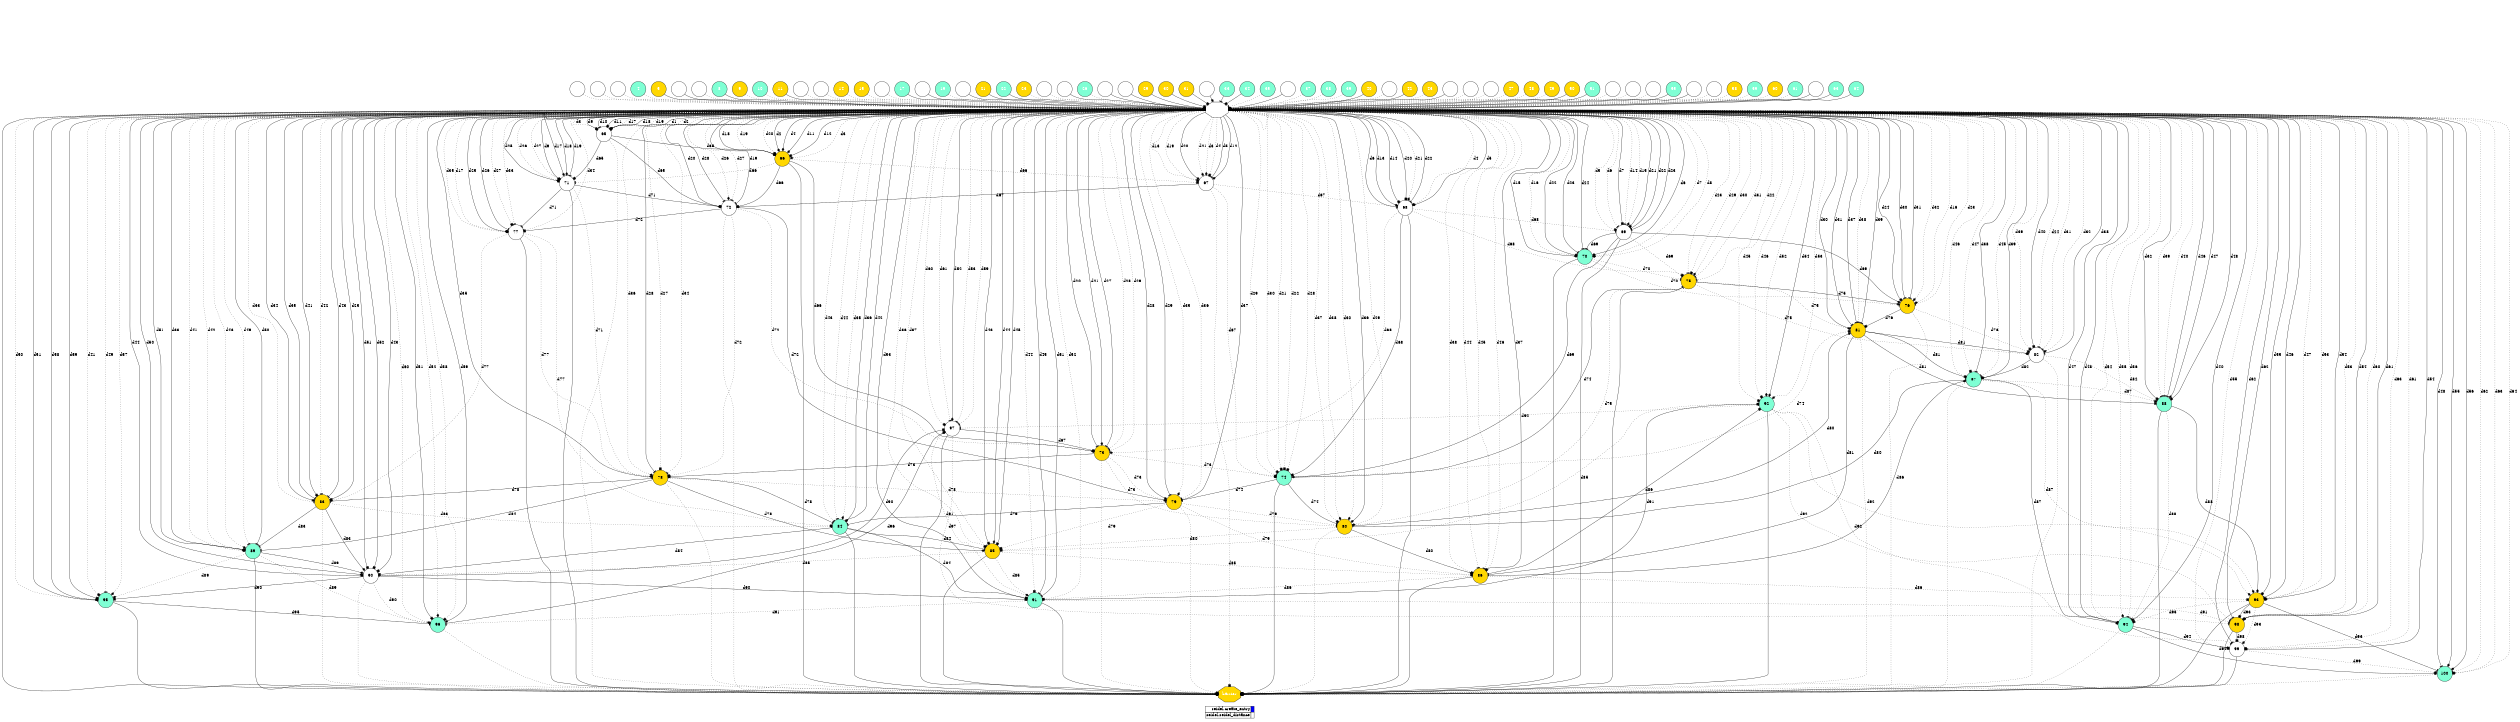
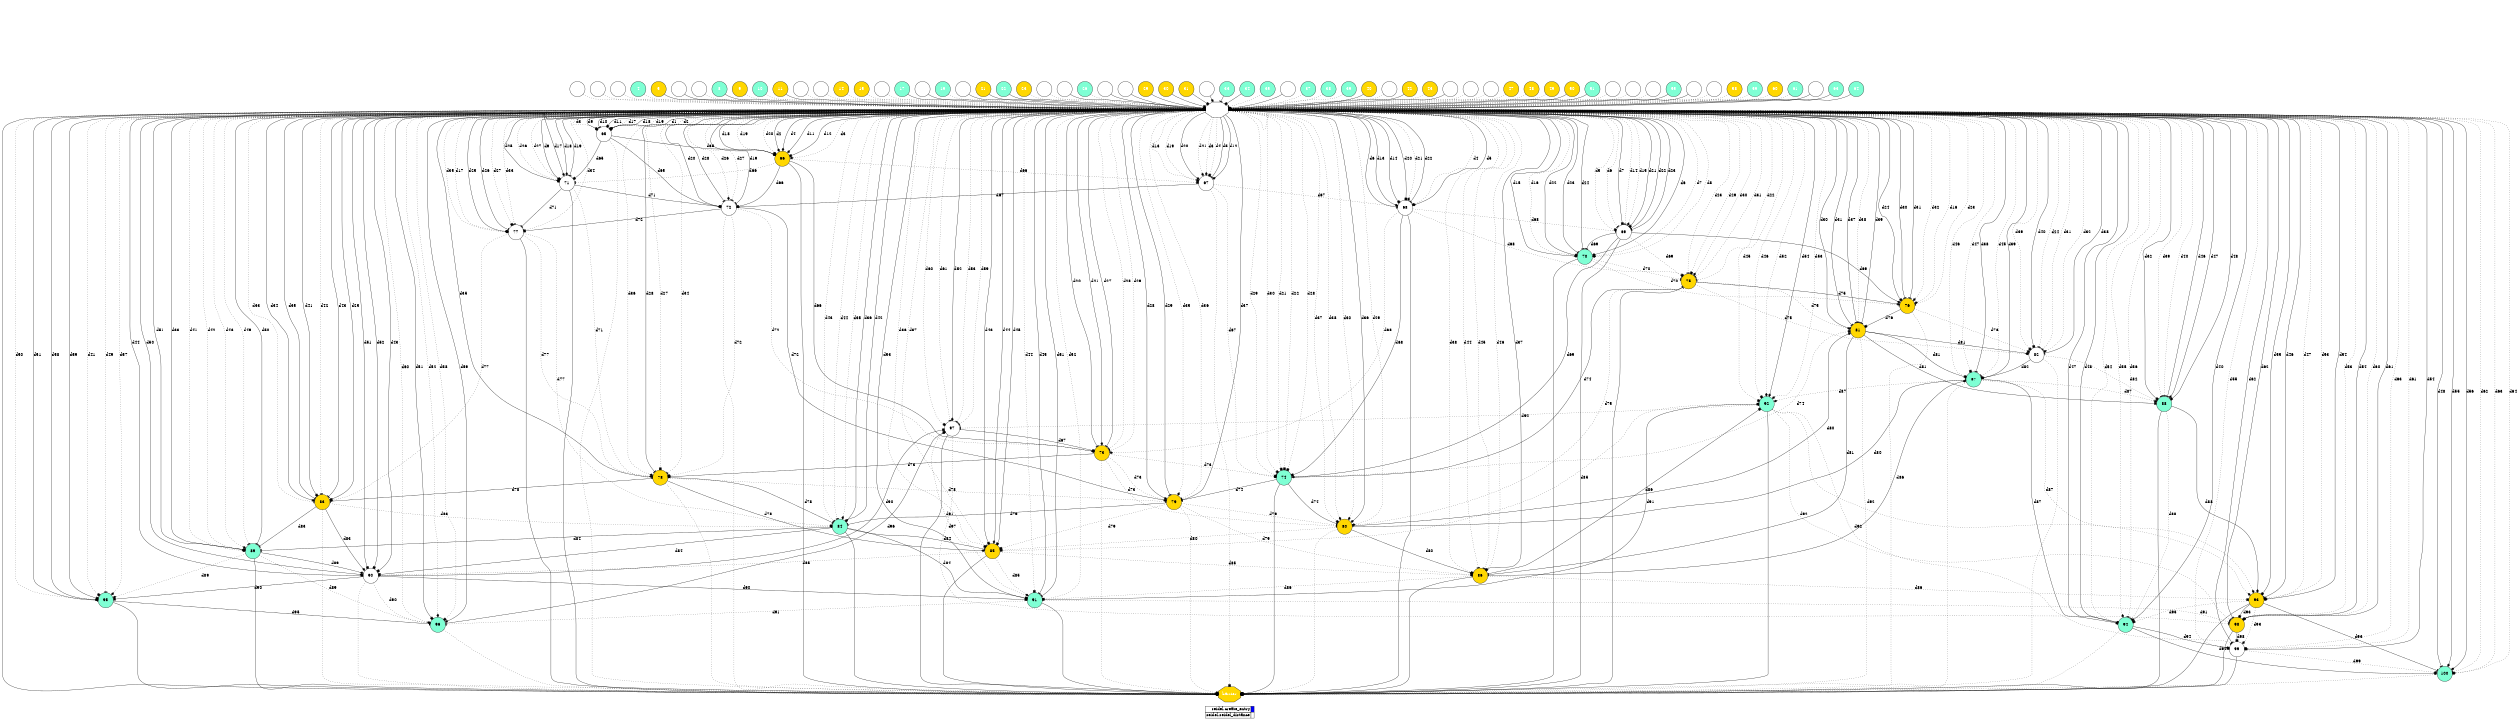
none -> (1871, 386)
(459, 522) -> (547, 538)
